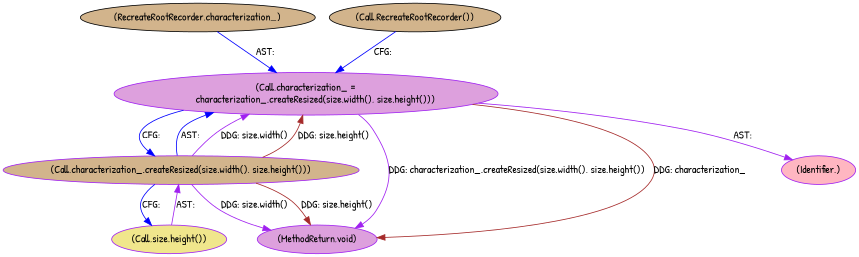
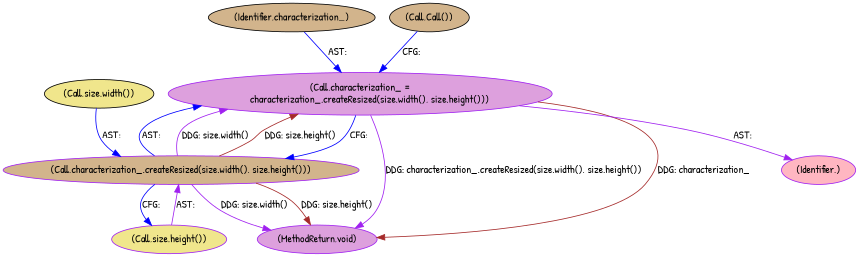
(198, 18) -> (292, 18)
(415, 18) -> (429, 18)
none -> (99, 94)
